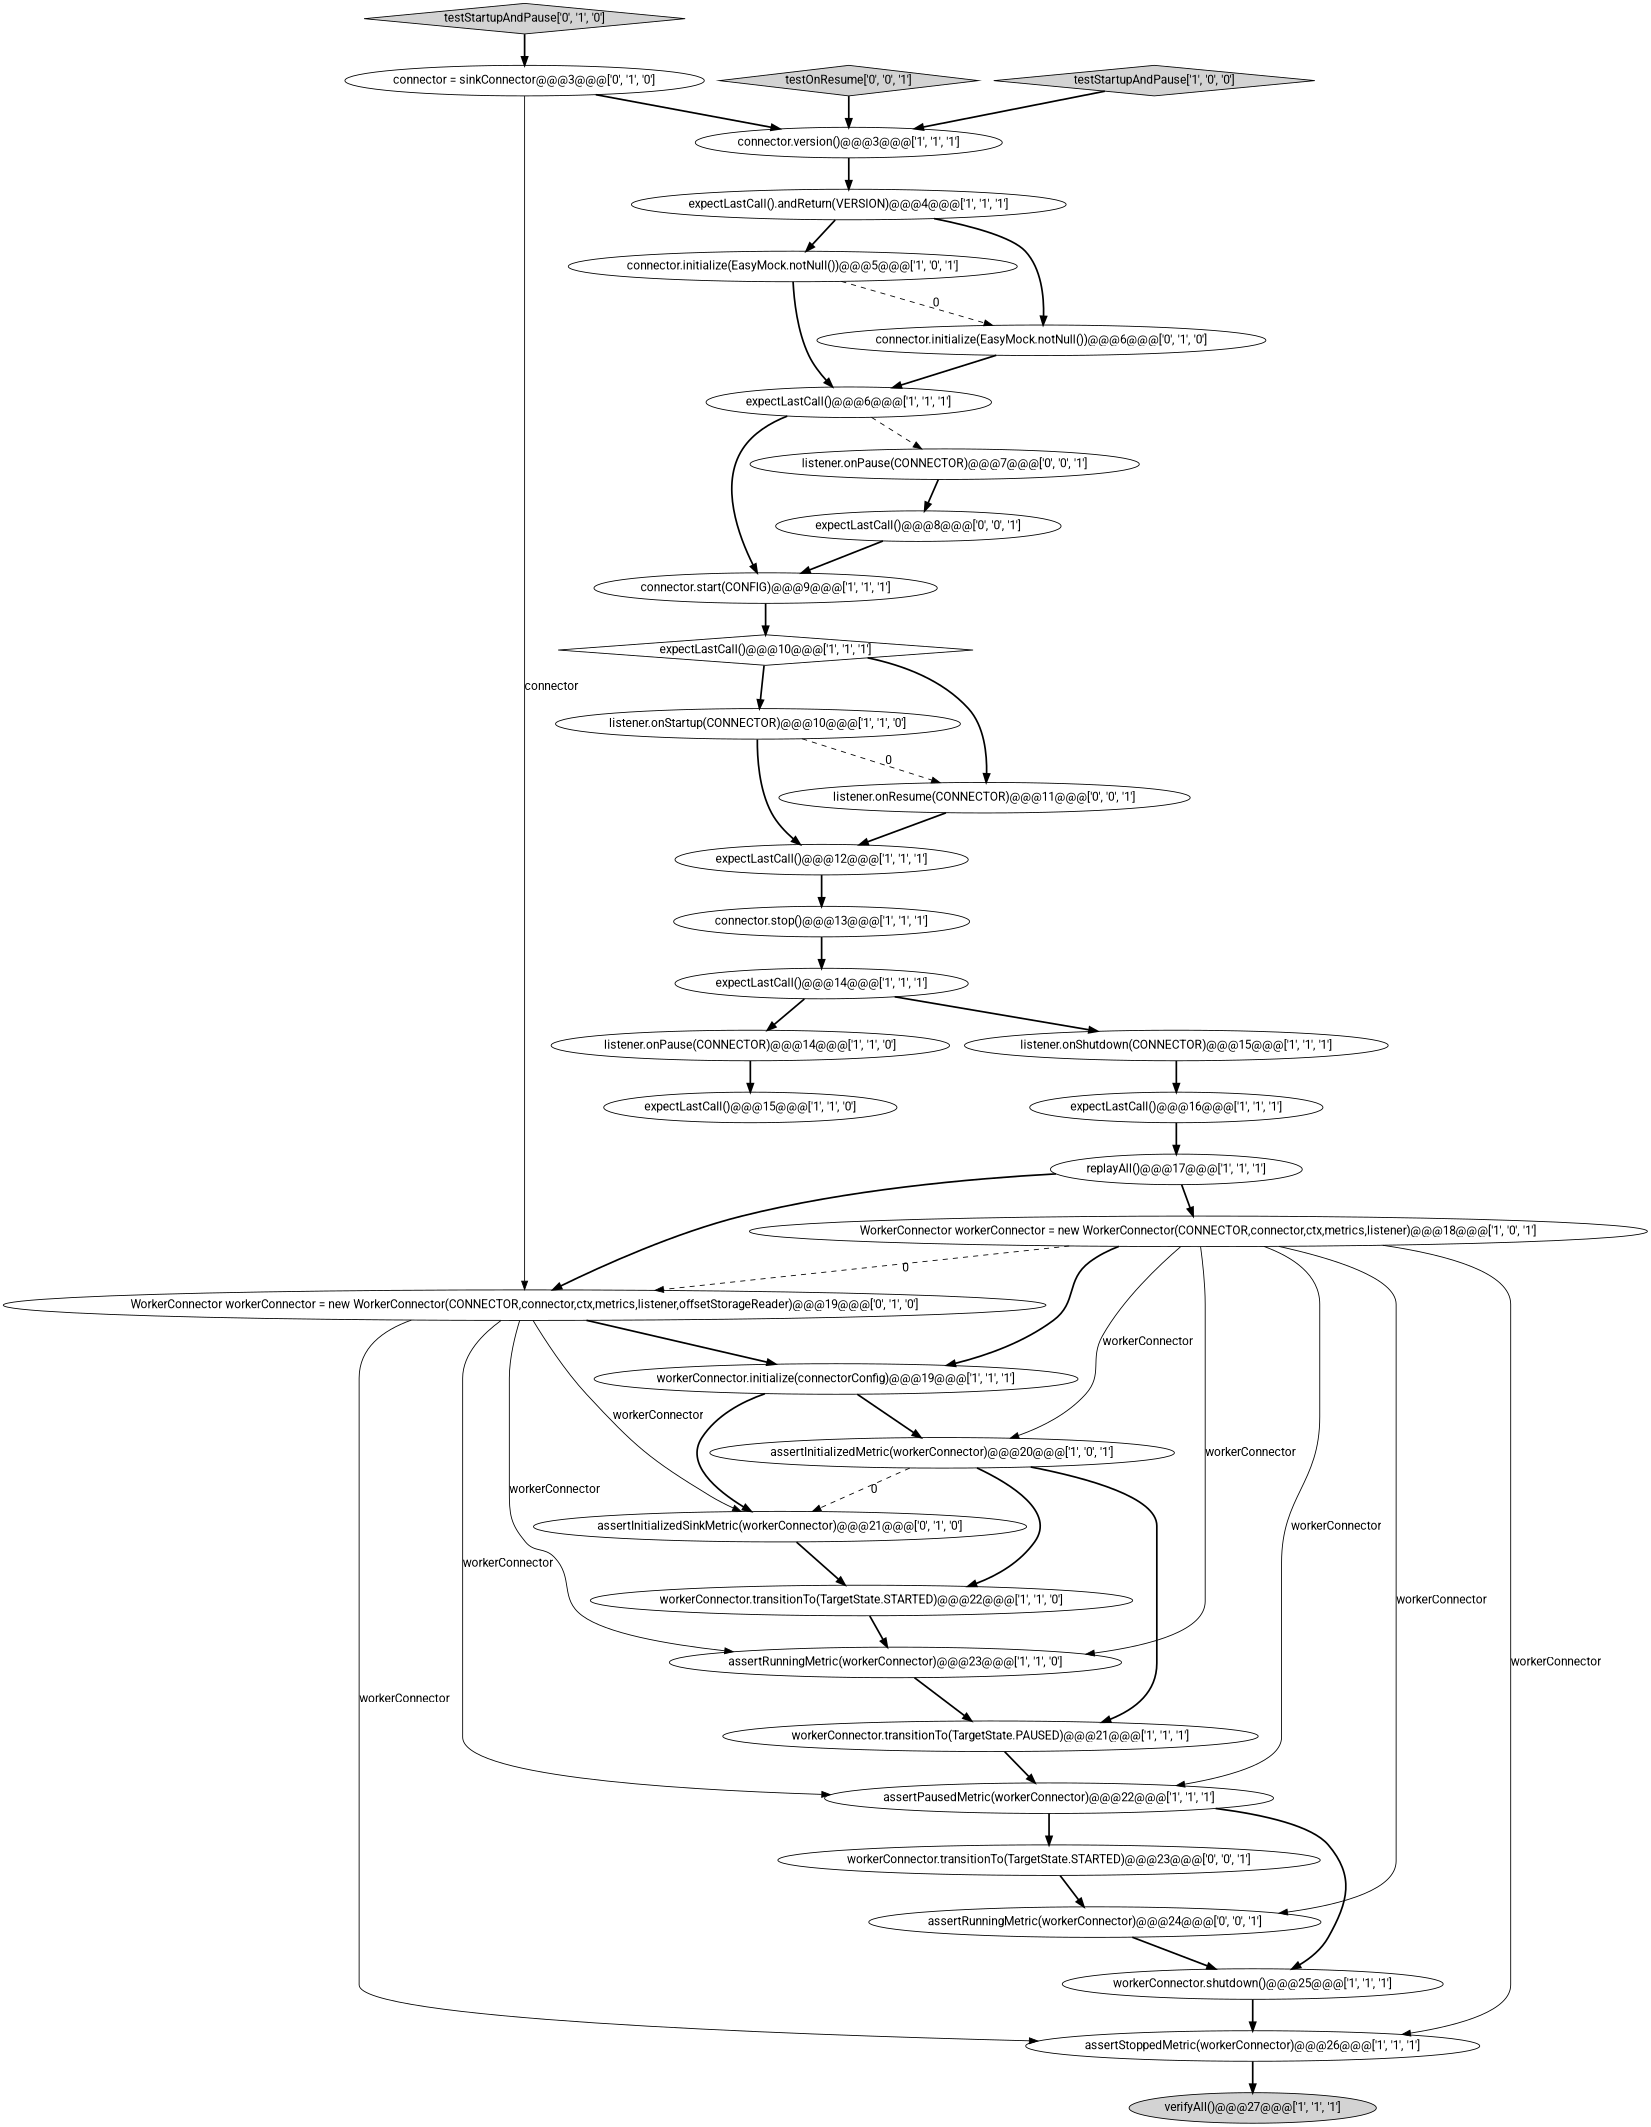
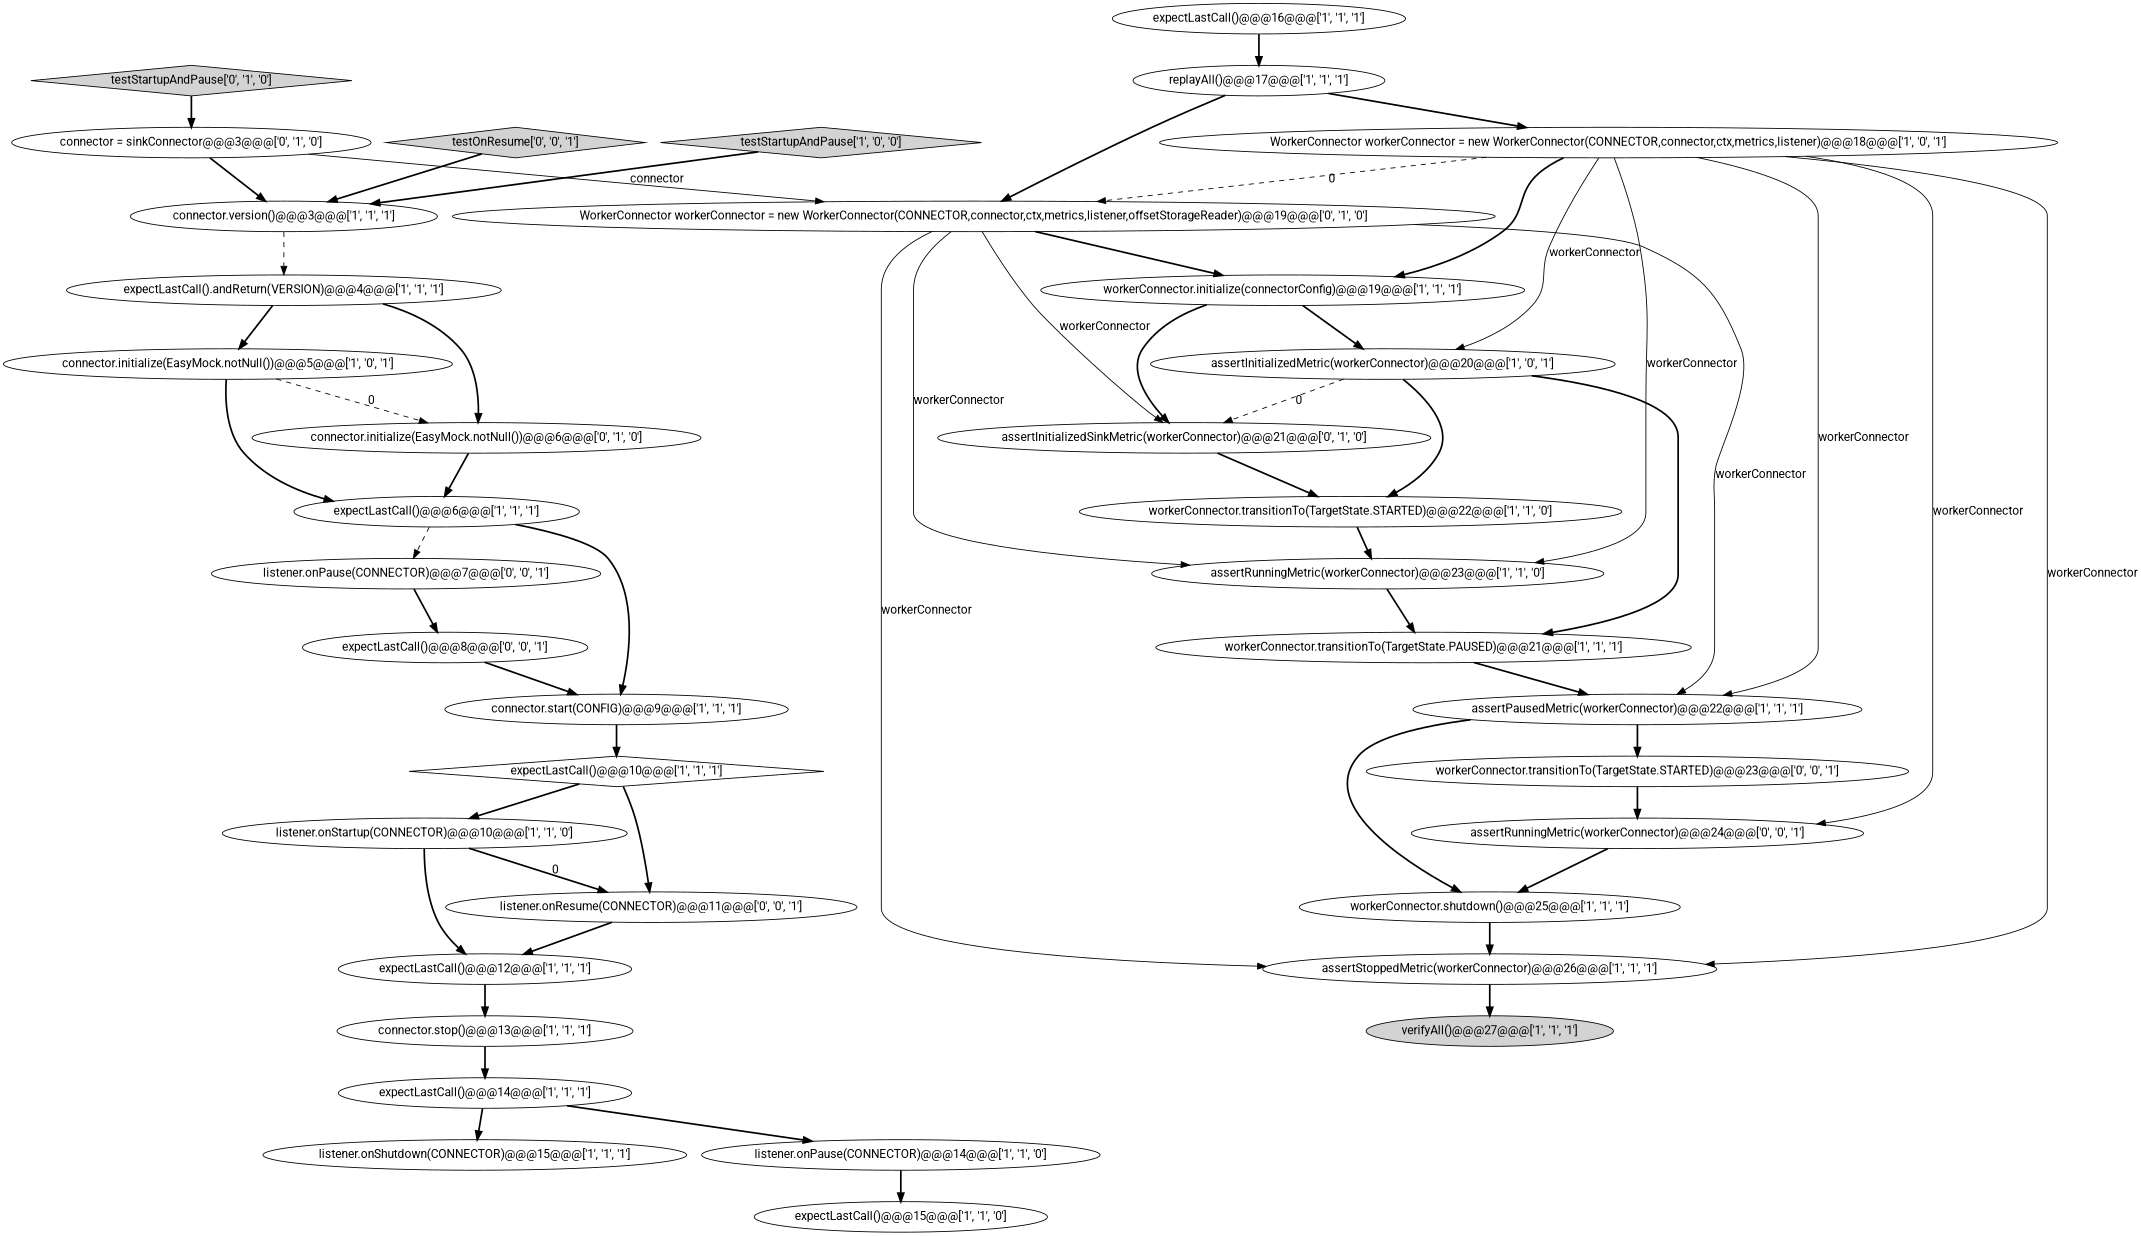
(849, 169) -> (284, 249)
(867, 759) -> (534, 869)
(1176, 1072) -> none
